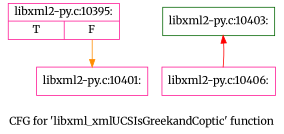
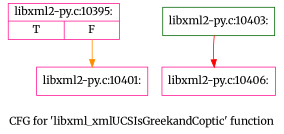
(224, 55) -> (214, 48)
